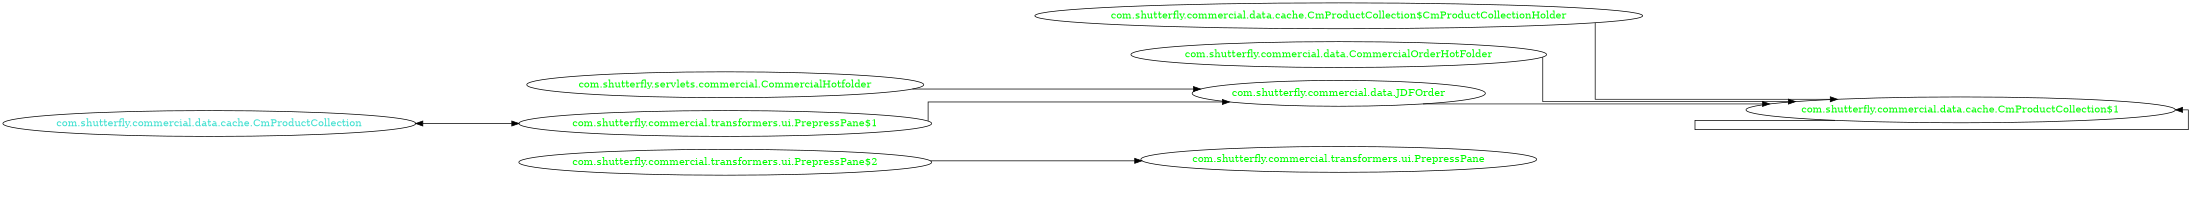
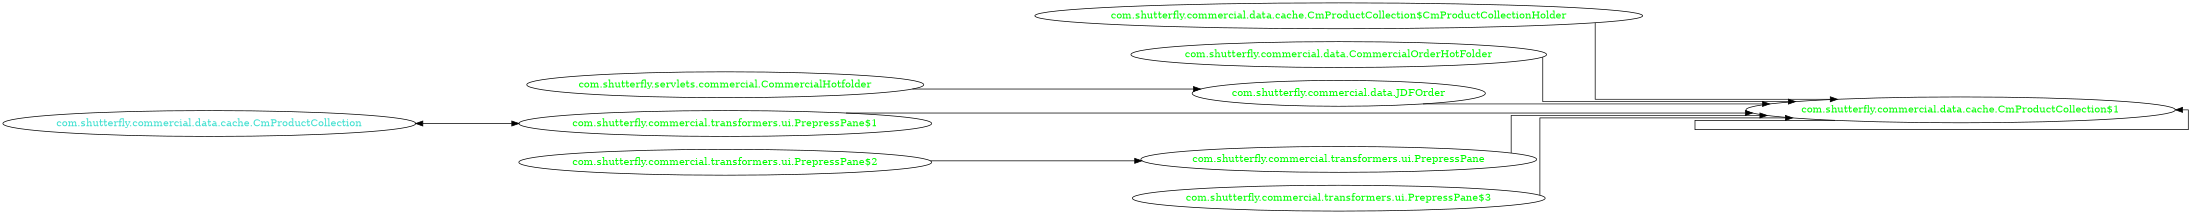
(1066, 102) -> (1296, 113)
none -> (1617, 115)
none -> (1339, 198)
